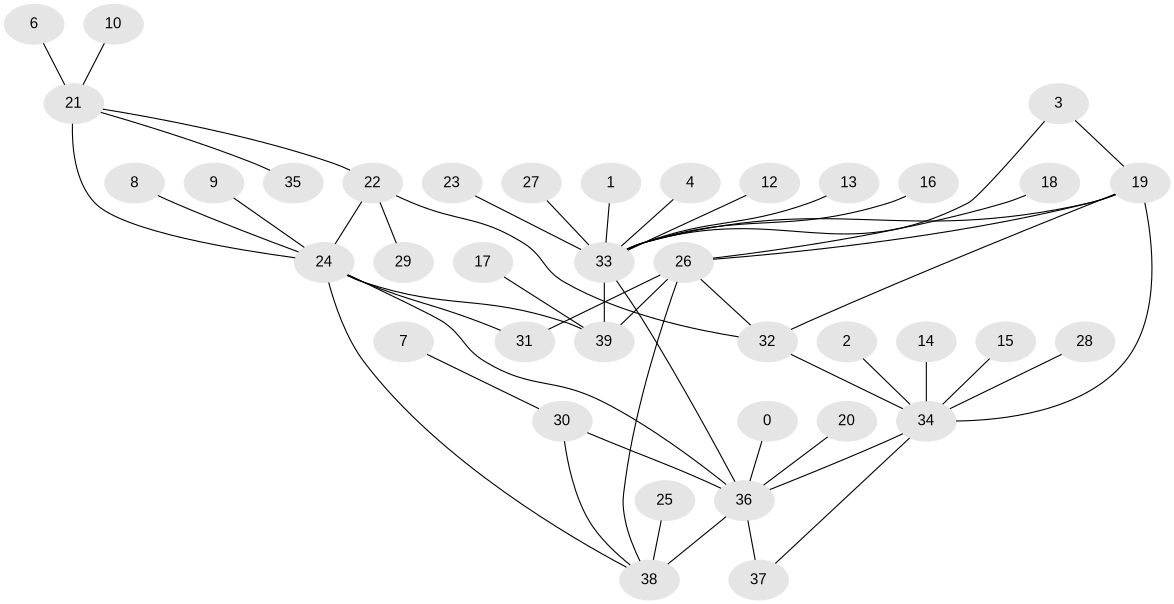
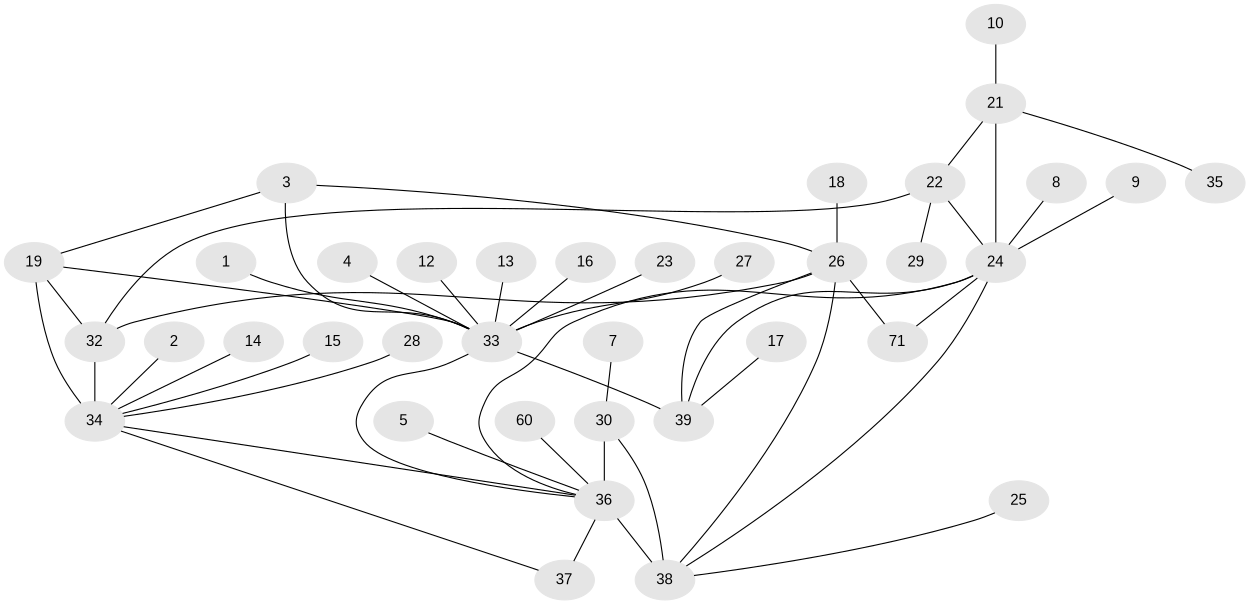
(34, 24) -> none
(916, 236) -> (529, 202)
(525, 342) -> (898, 342)
(768, 421) -> (404, 421)
(847, 421) -> (525, 421)
